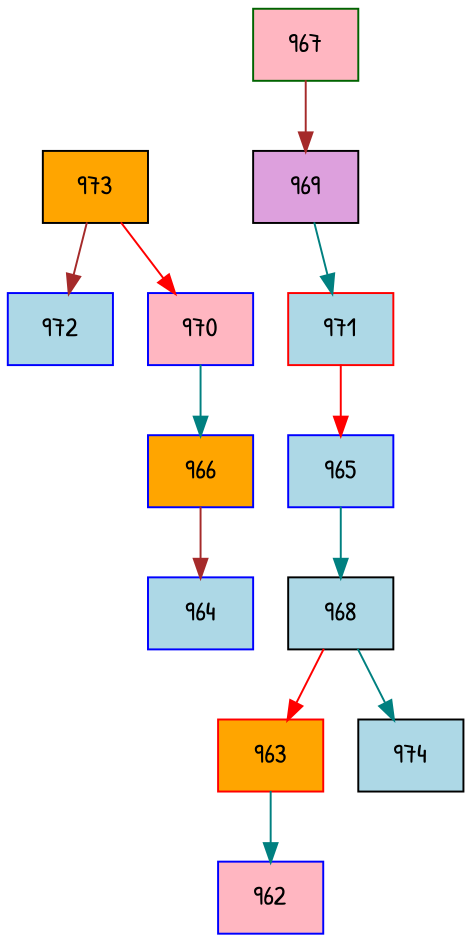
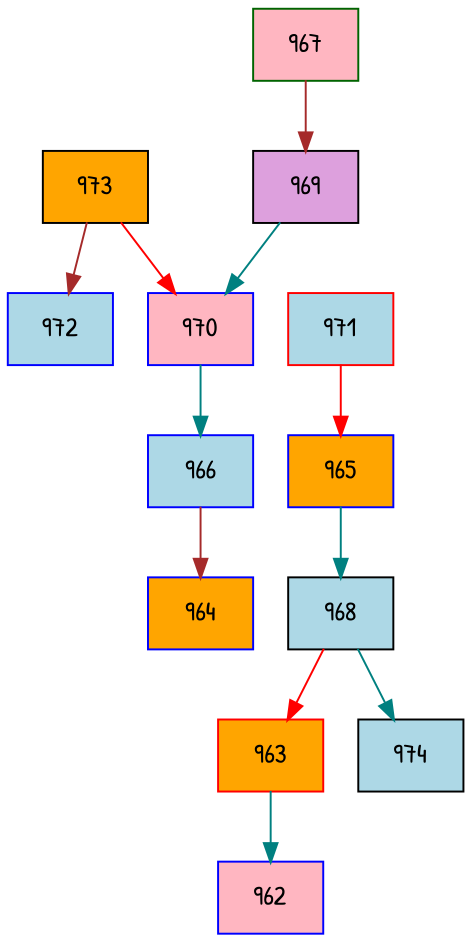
(321, 249) -> (259, 250)
(201, 471) -> (201, 471)
(341, 471) -> (341, 471)
(201, 613) -> (201, 613)
